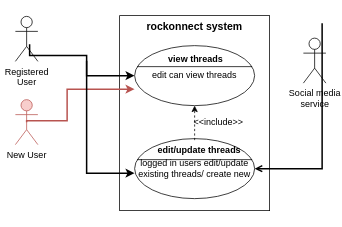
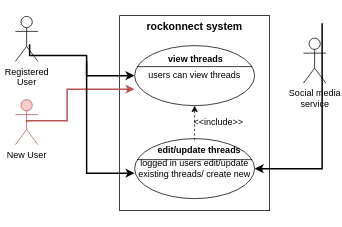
(195, 75) -> (195, 75)
(261, 168) -> (263, 168)
